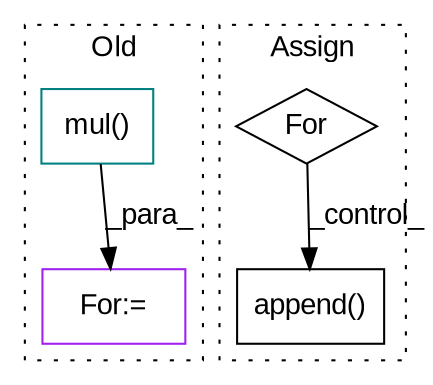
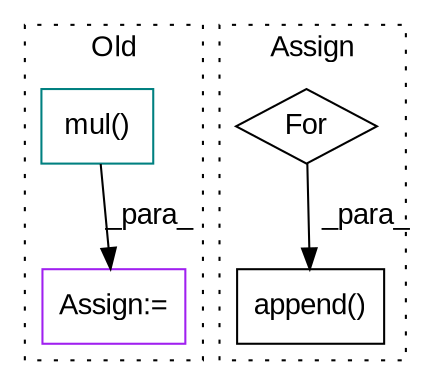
(367, 216) -> (367, 216)
(114, 306) -> (114, 306)
